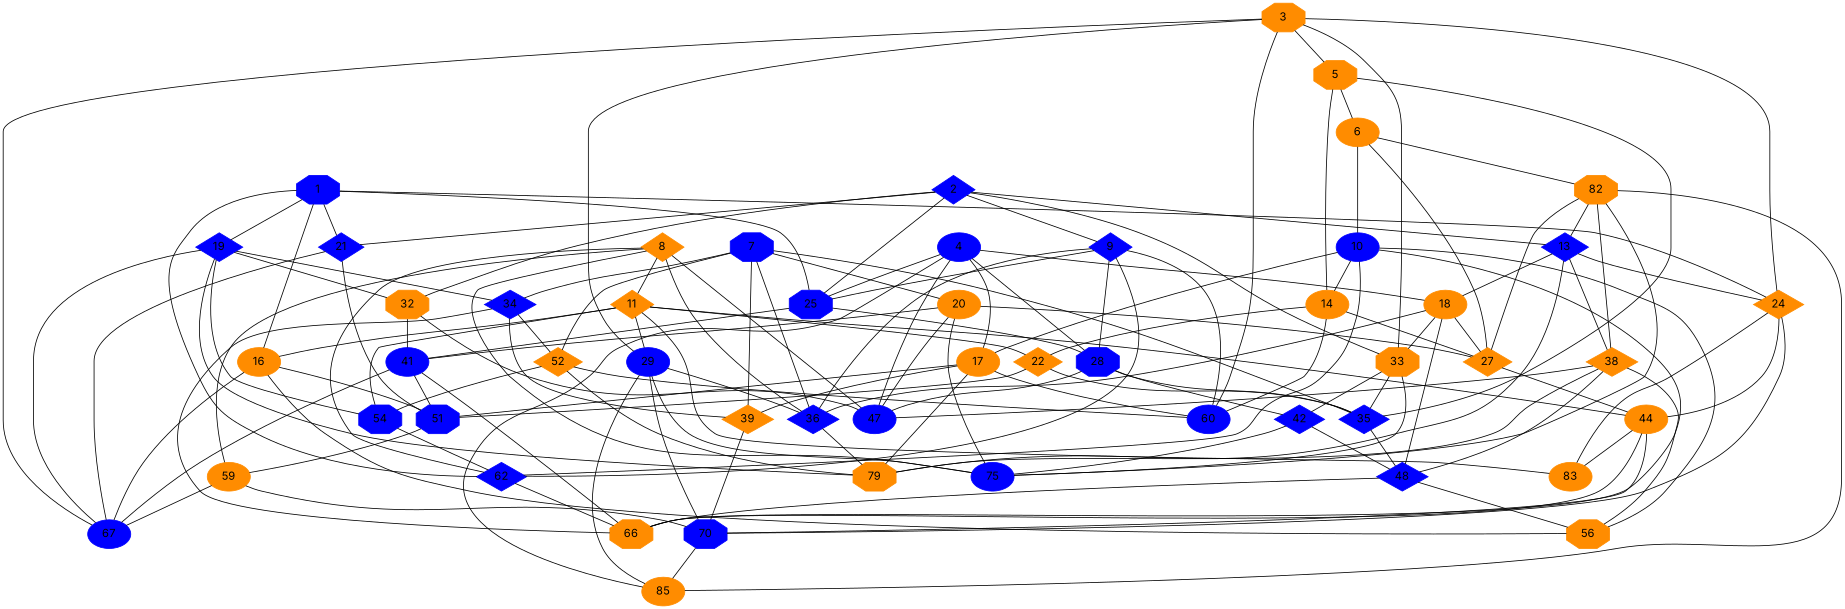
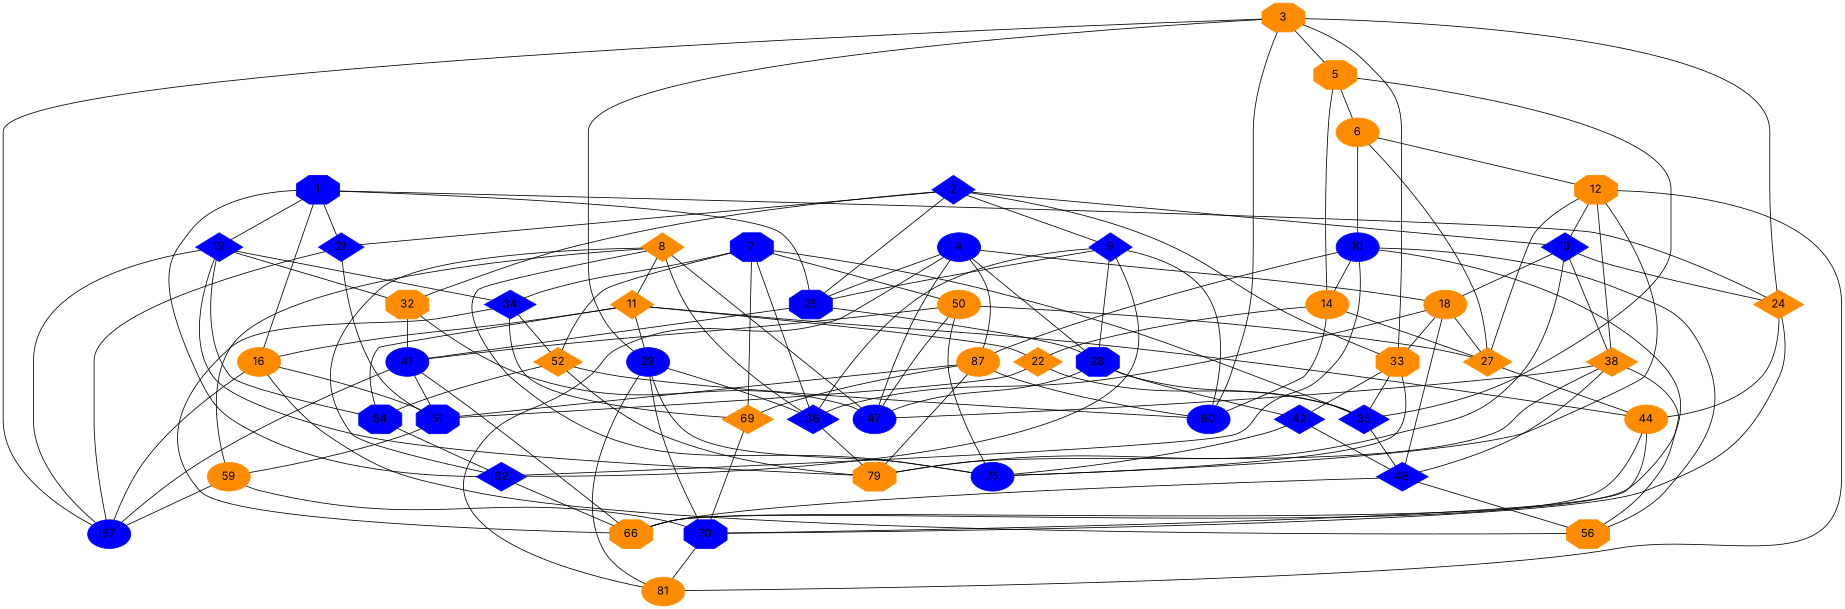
(1596, 190) -> (1596, 190)
(959, 305) -> (959, 305)
(978, 362) -> (978, 362)
(748, 419) -> (748, 419)
(1571, 477) -> none
(663, 592) -> (663, 592)
